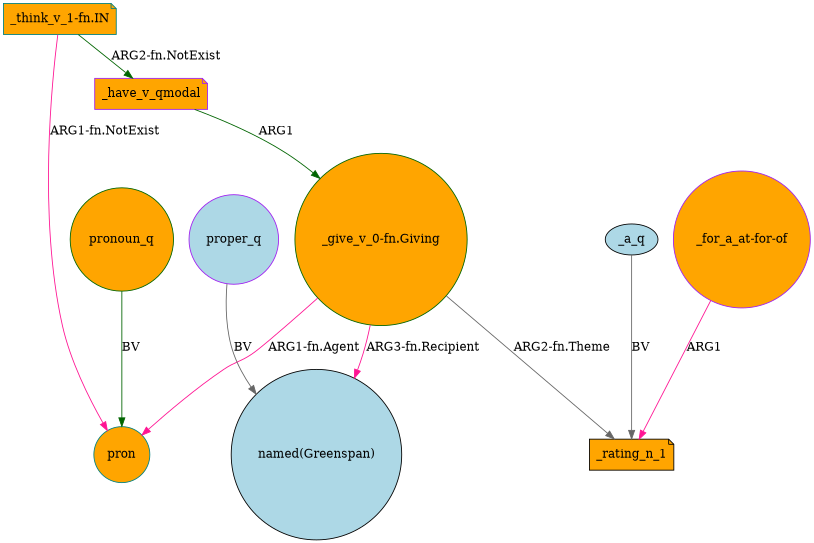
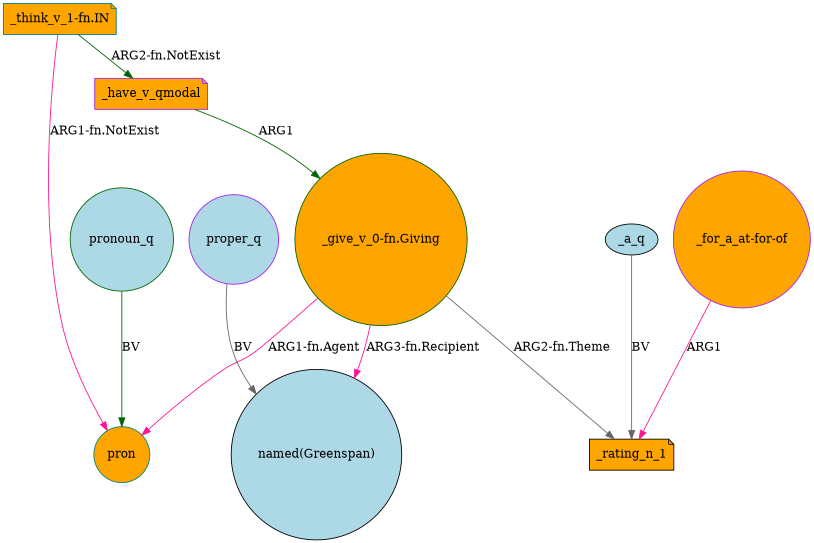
(122, 239) -> (122, 239)
